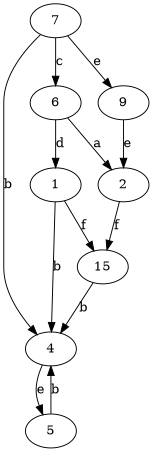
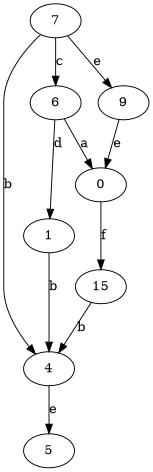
(124, 185) -> (101, 185)
(77, 222) -> none
(51, 395) -> none
